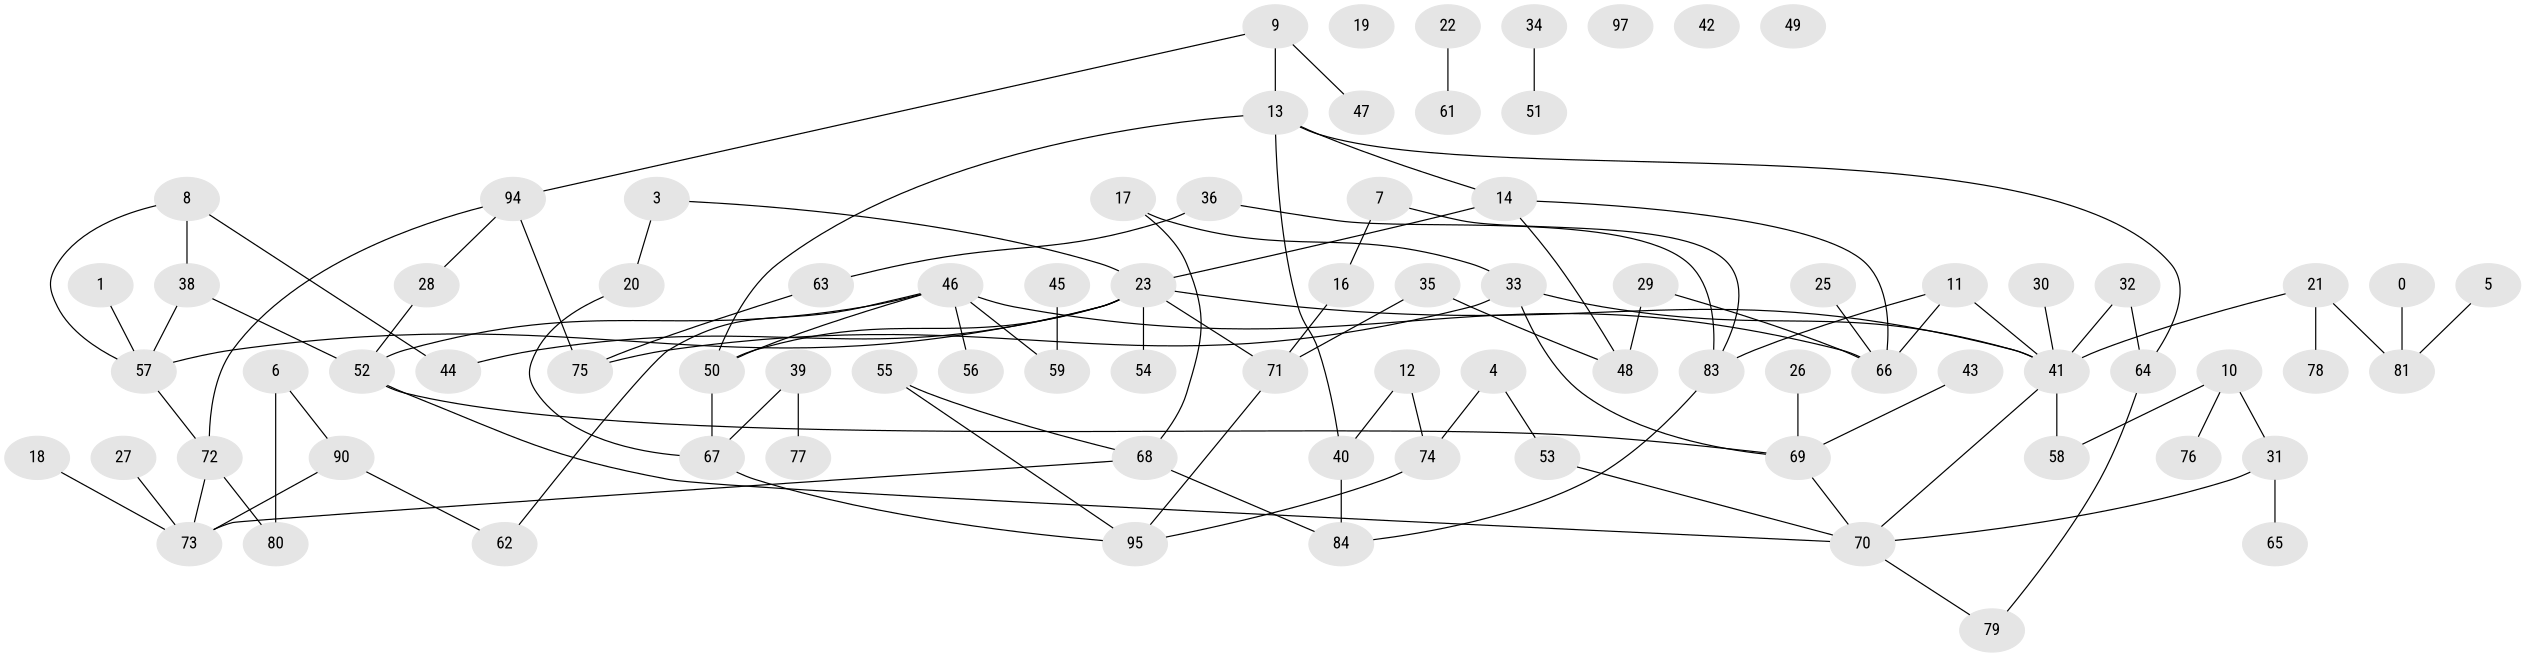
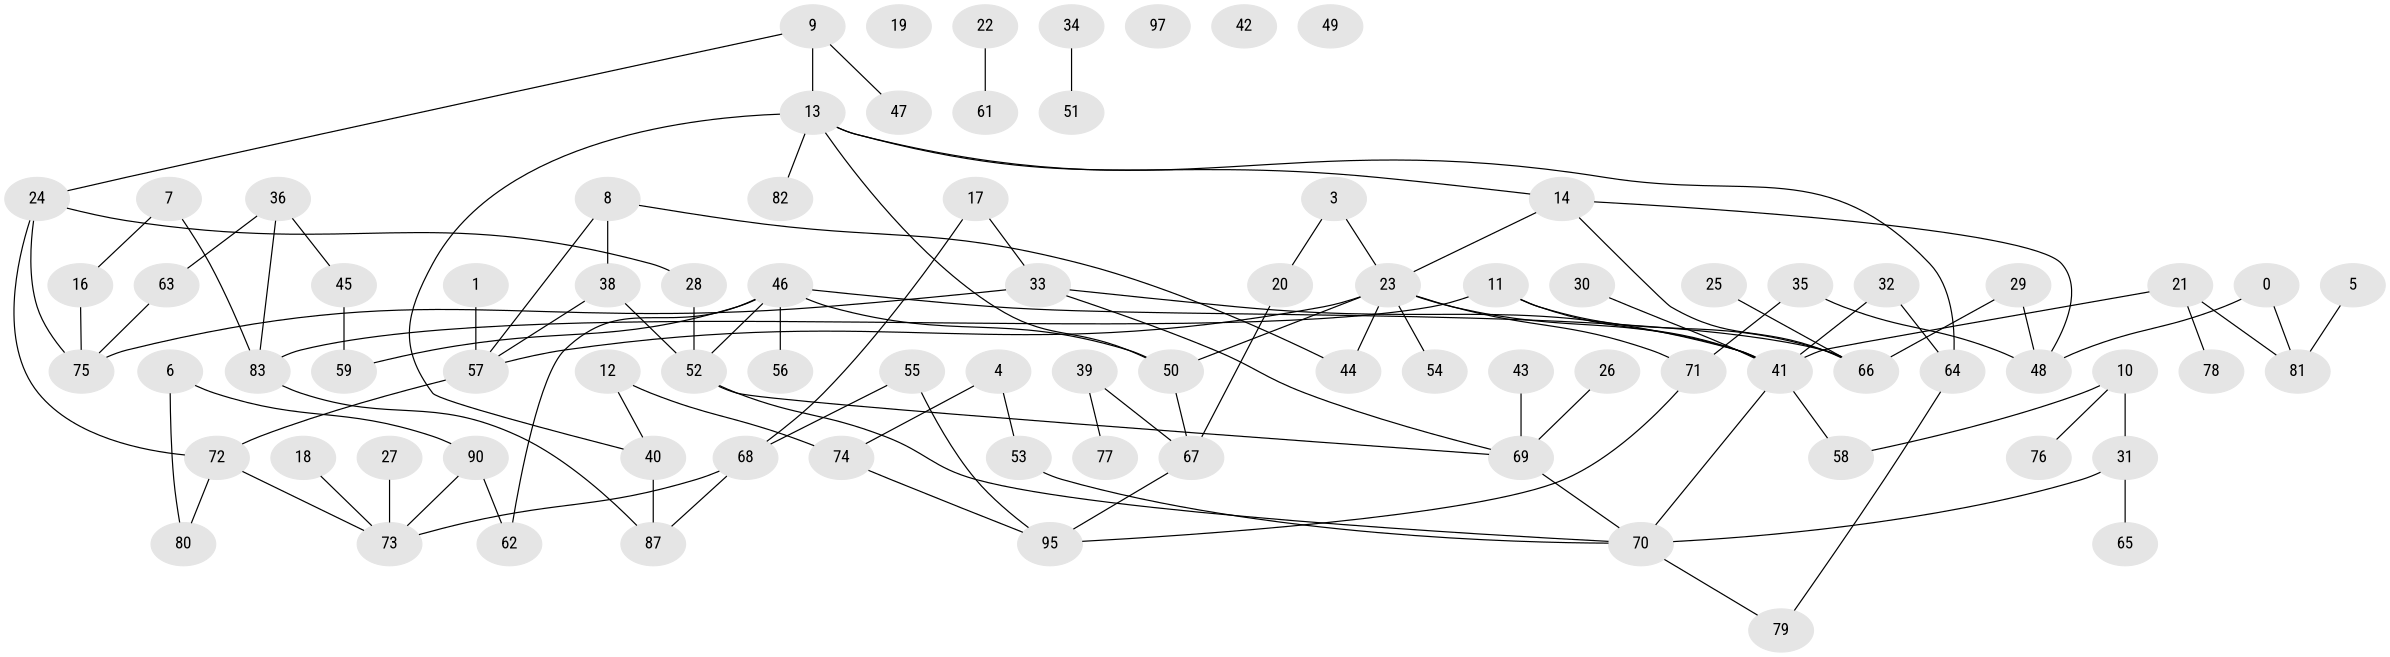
(513, 199) -> (37, 199)
none -> (780, 199)
none -> (311, 242)
(1316, 319) -> (81, 329)
none -> (2153, 328)
(1341, 544) -> (653, 544)
